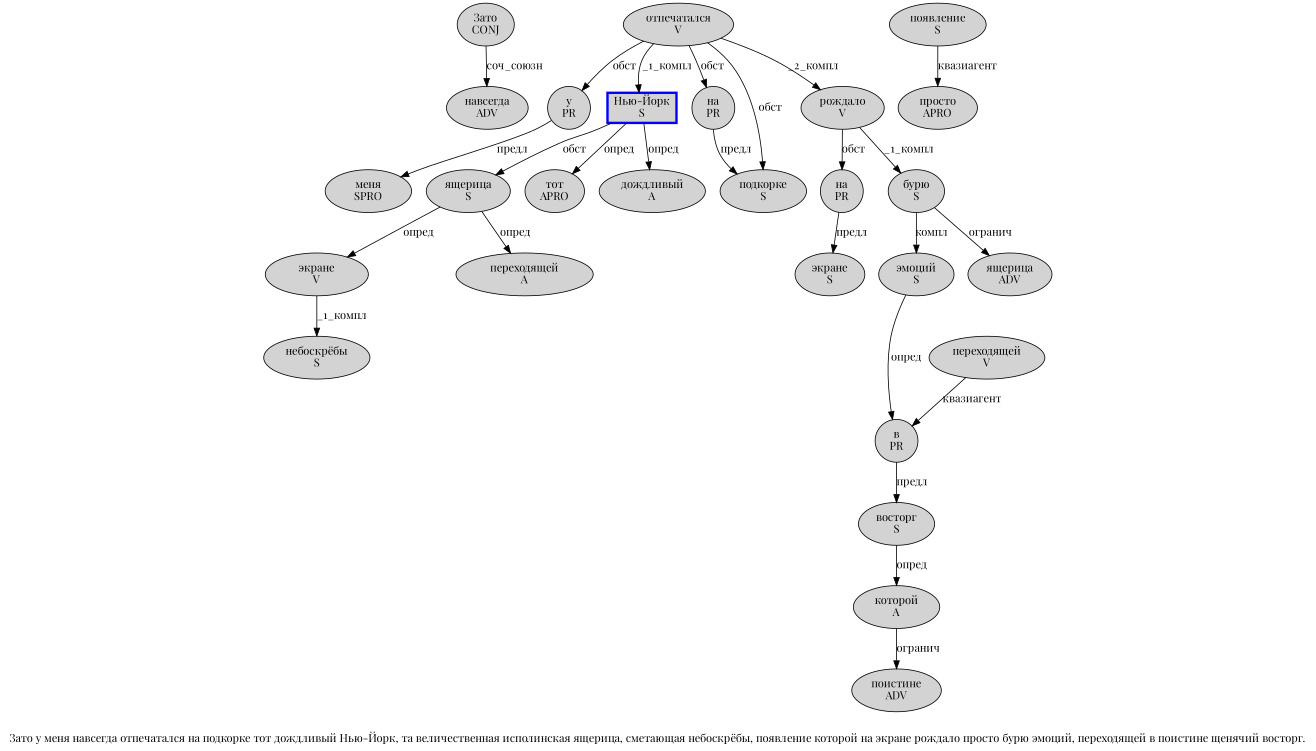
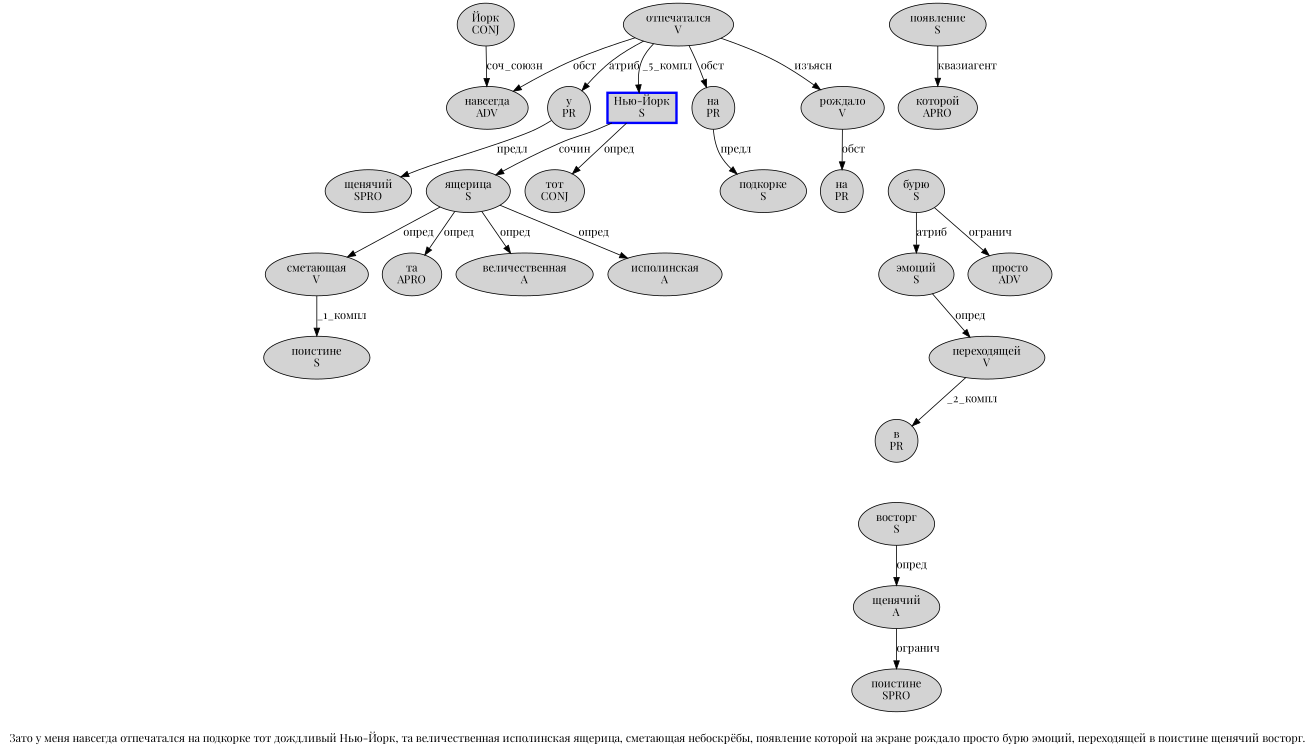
(486, 25) -> (486, 25)
(625, 66) -> (625, 66)
(667, 66) -> (667, 66)
(813, 66) -> (813, 66)
(748, 96) -> (576, 59)
(938, 108) -> (938, 108)
(877, 147) -> none
(575, 149) -> (575, 149)
(368, 191) -> (368, 191)
(555, 191) -> (555, 191)
(652, 191) -> none
(932, 233) -> (932, 233)
(317, 274) -> (317, 274)
none -> (412, 274)
(525, 274) -> (525, 274)
none -> (665, 274)
(830, 274) -> none
(1010, 274) -> (1010, 274)
(889, 352) -> (949, 312)
(317, 358) -> (317, 358)
(972, 399) -> (972, 399)
(897, 478) -> none
(897, 607) -> (897, 607)
(897, 690) -> (897, 690)
